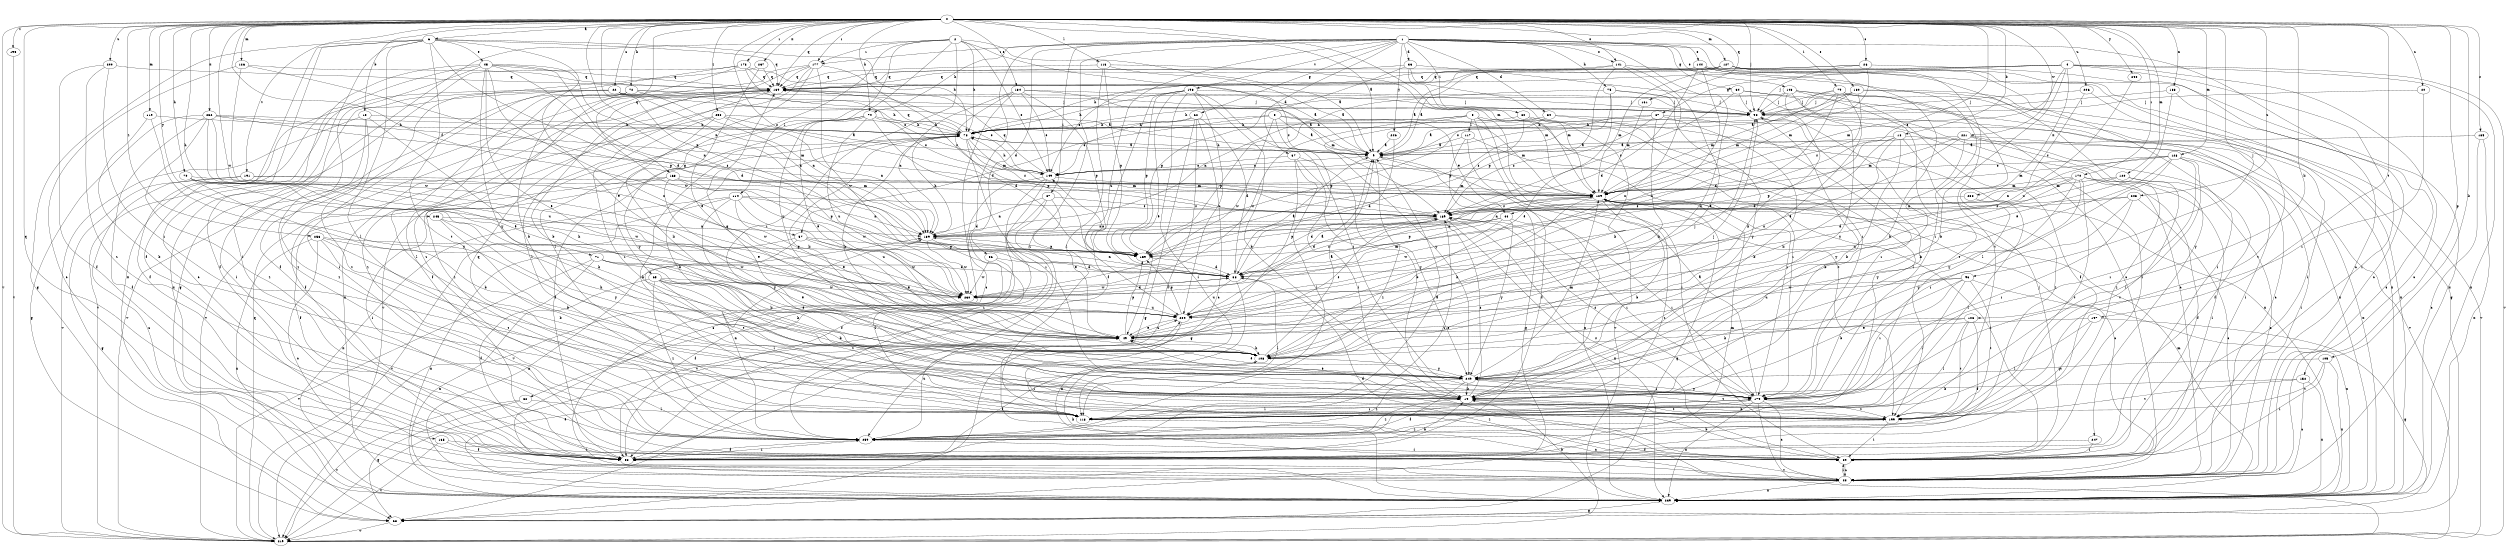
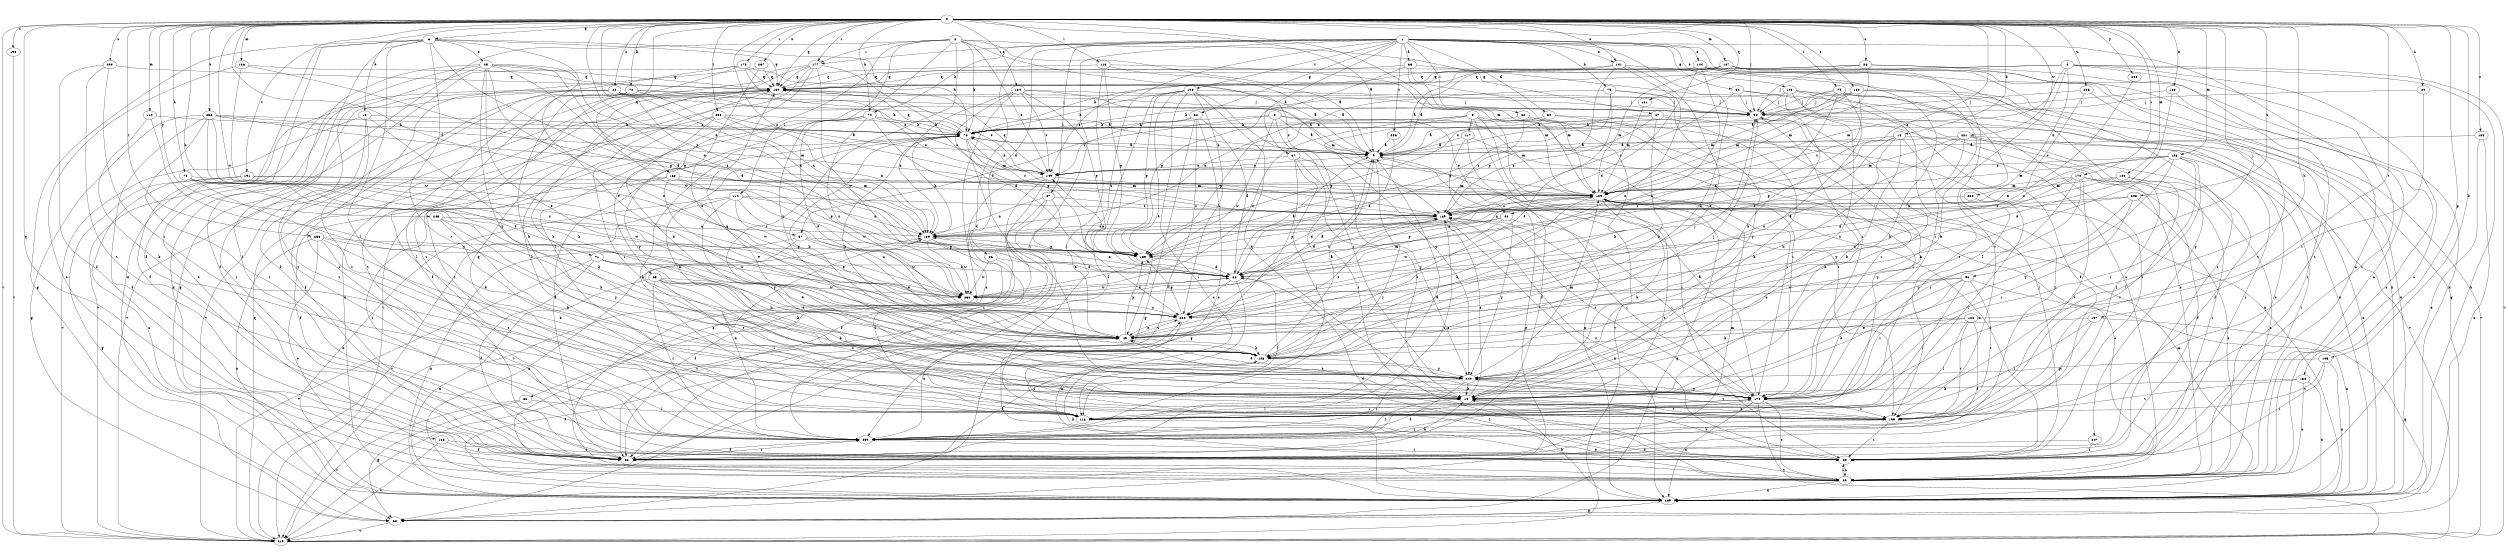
(1820, 76) -> (1328, 51)
(1855, 295) -> (1848, 341)
none -> (1953, 424)
